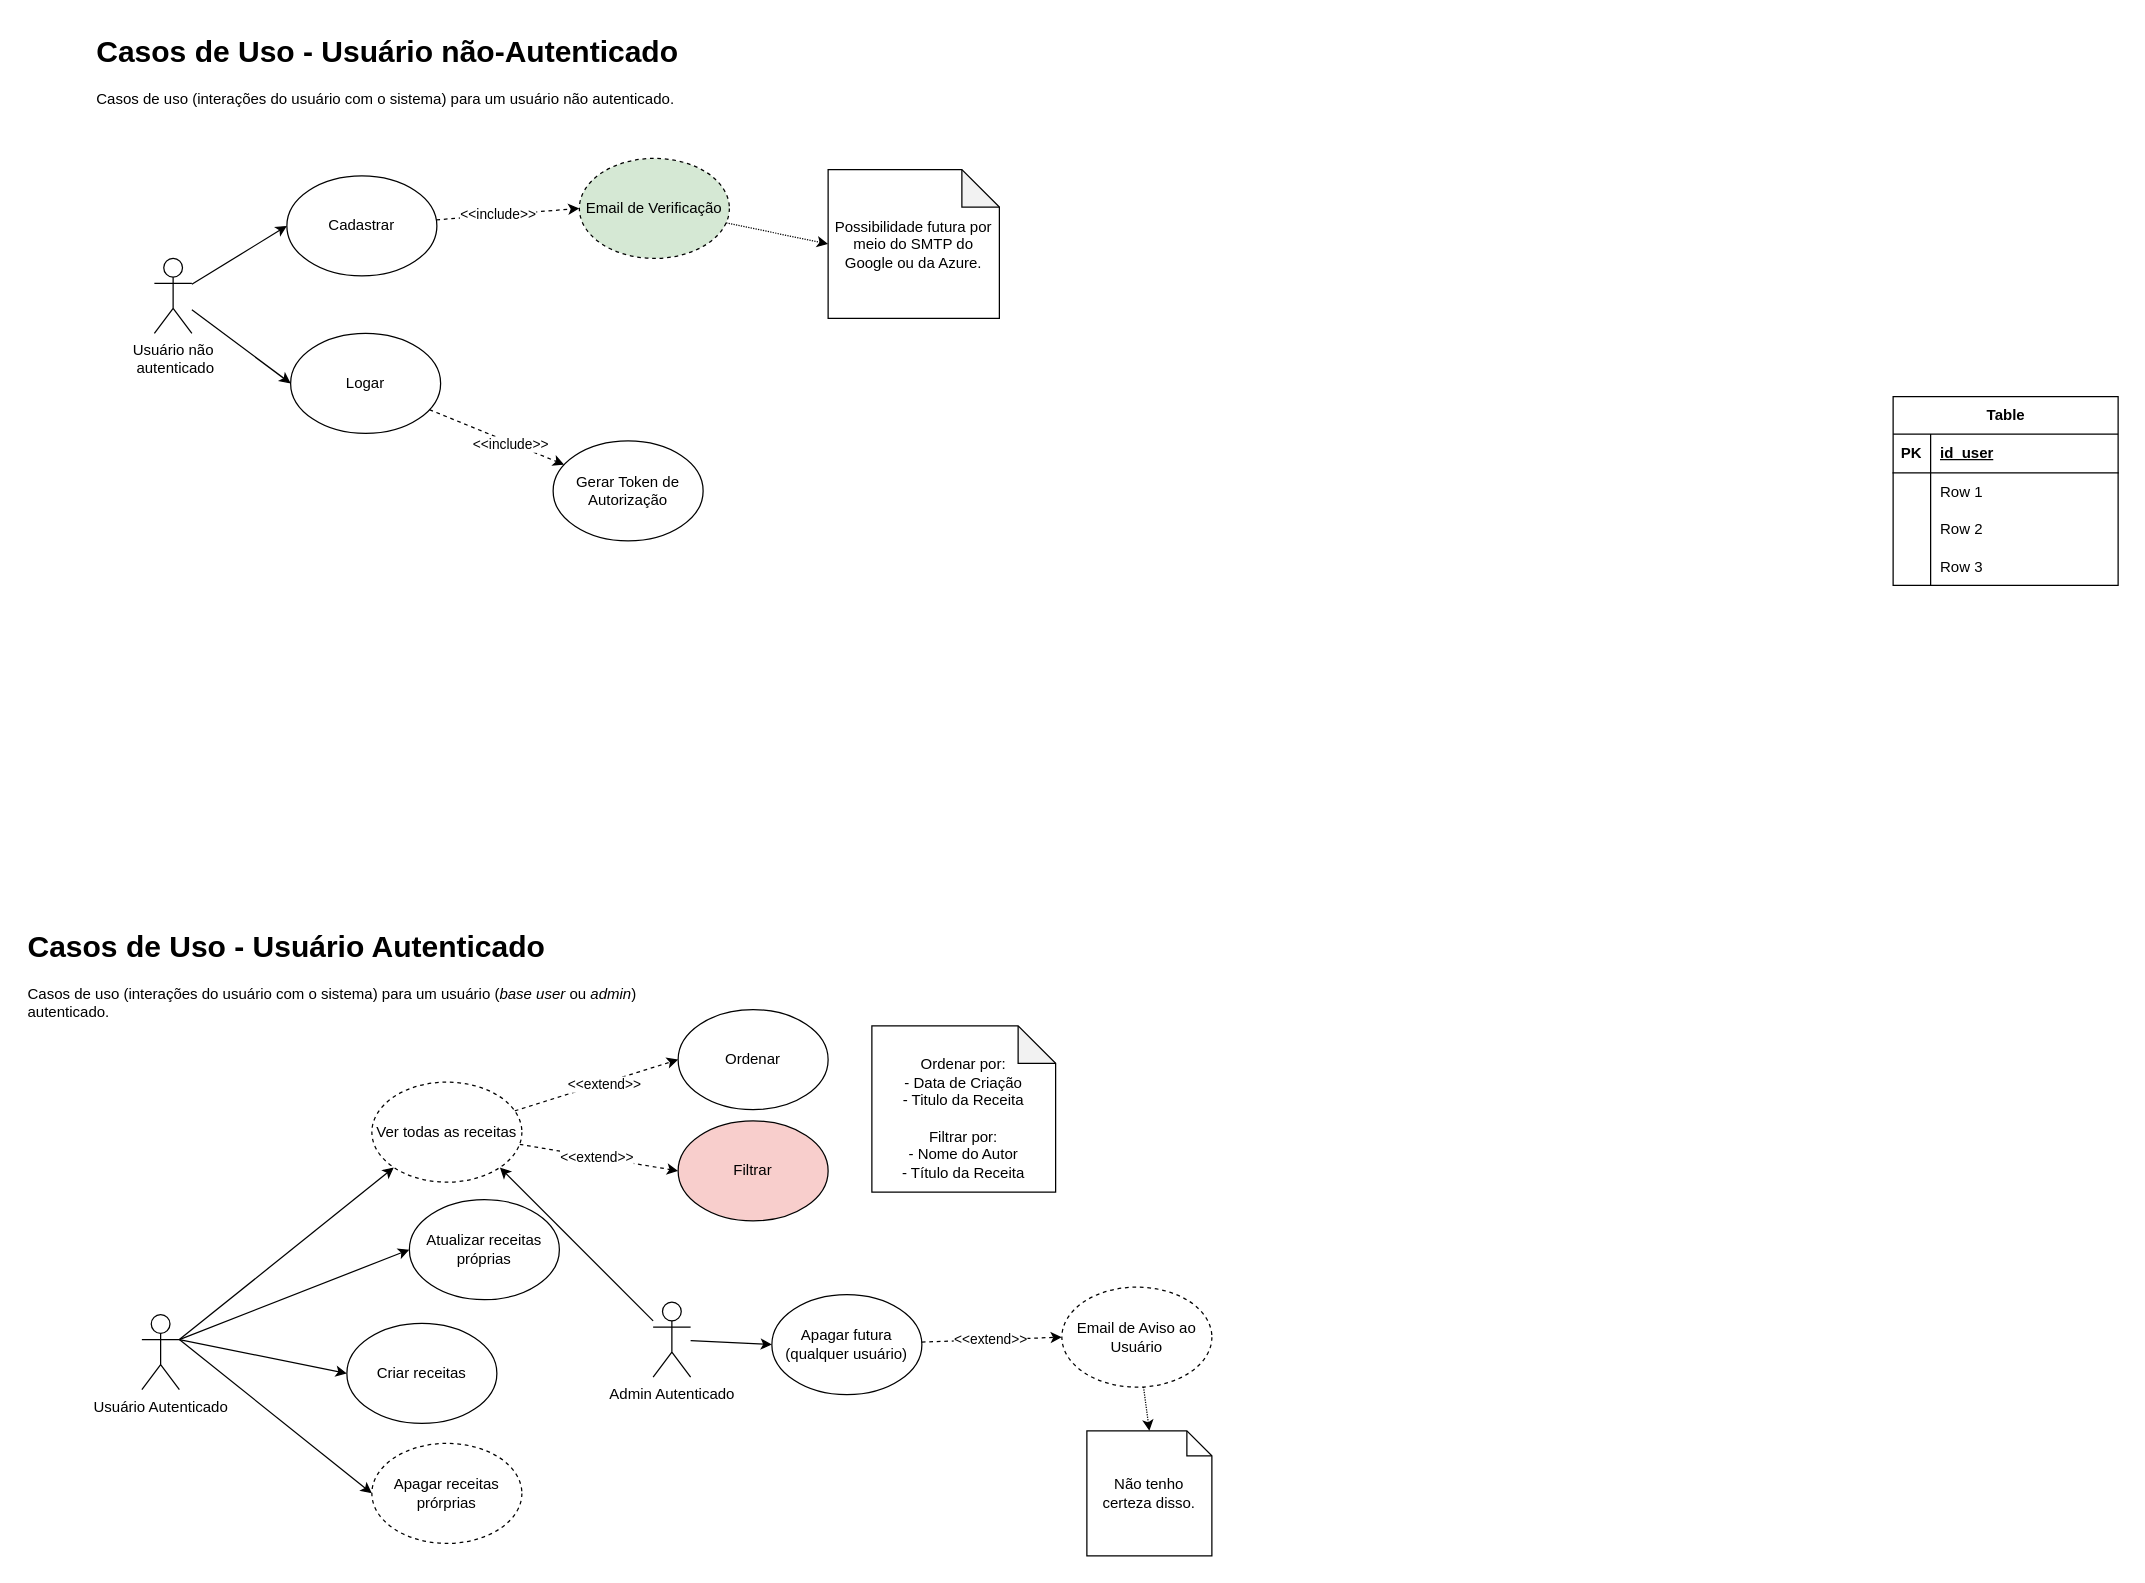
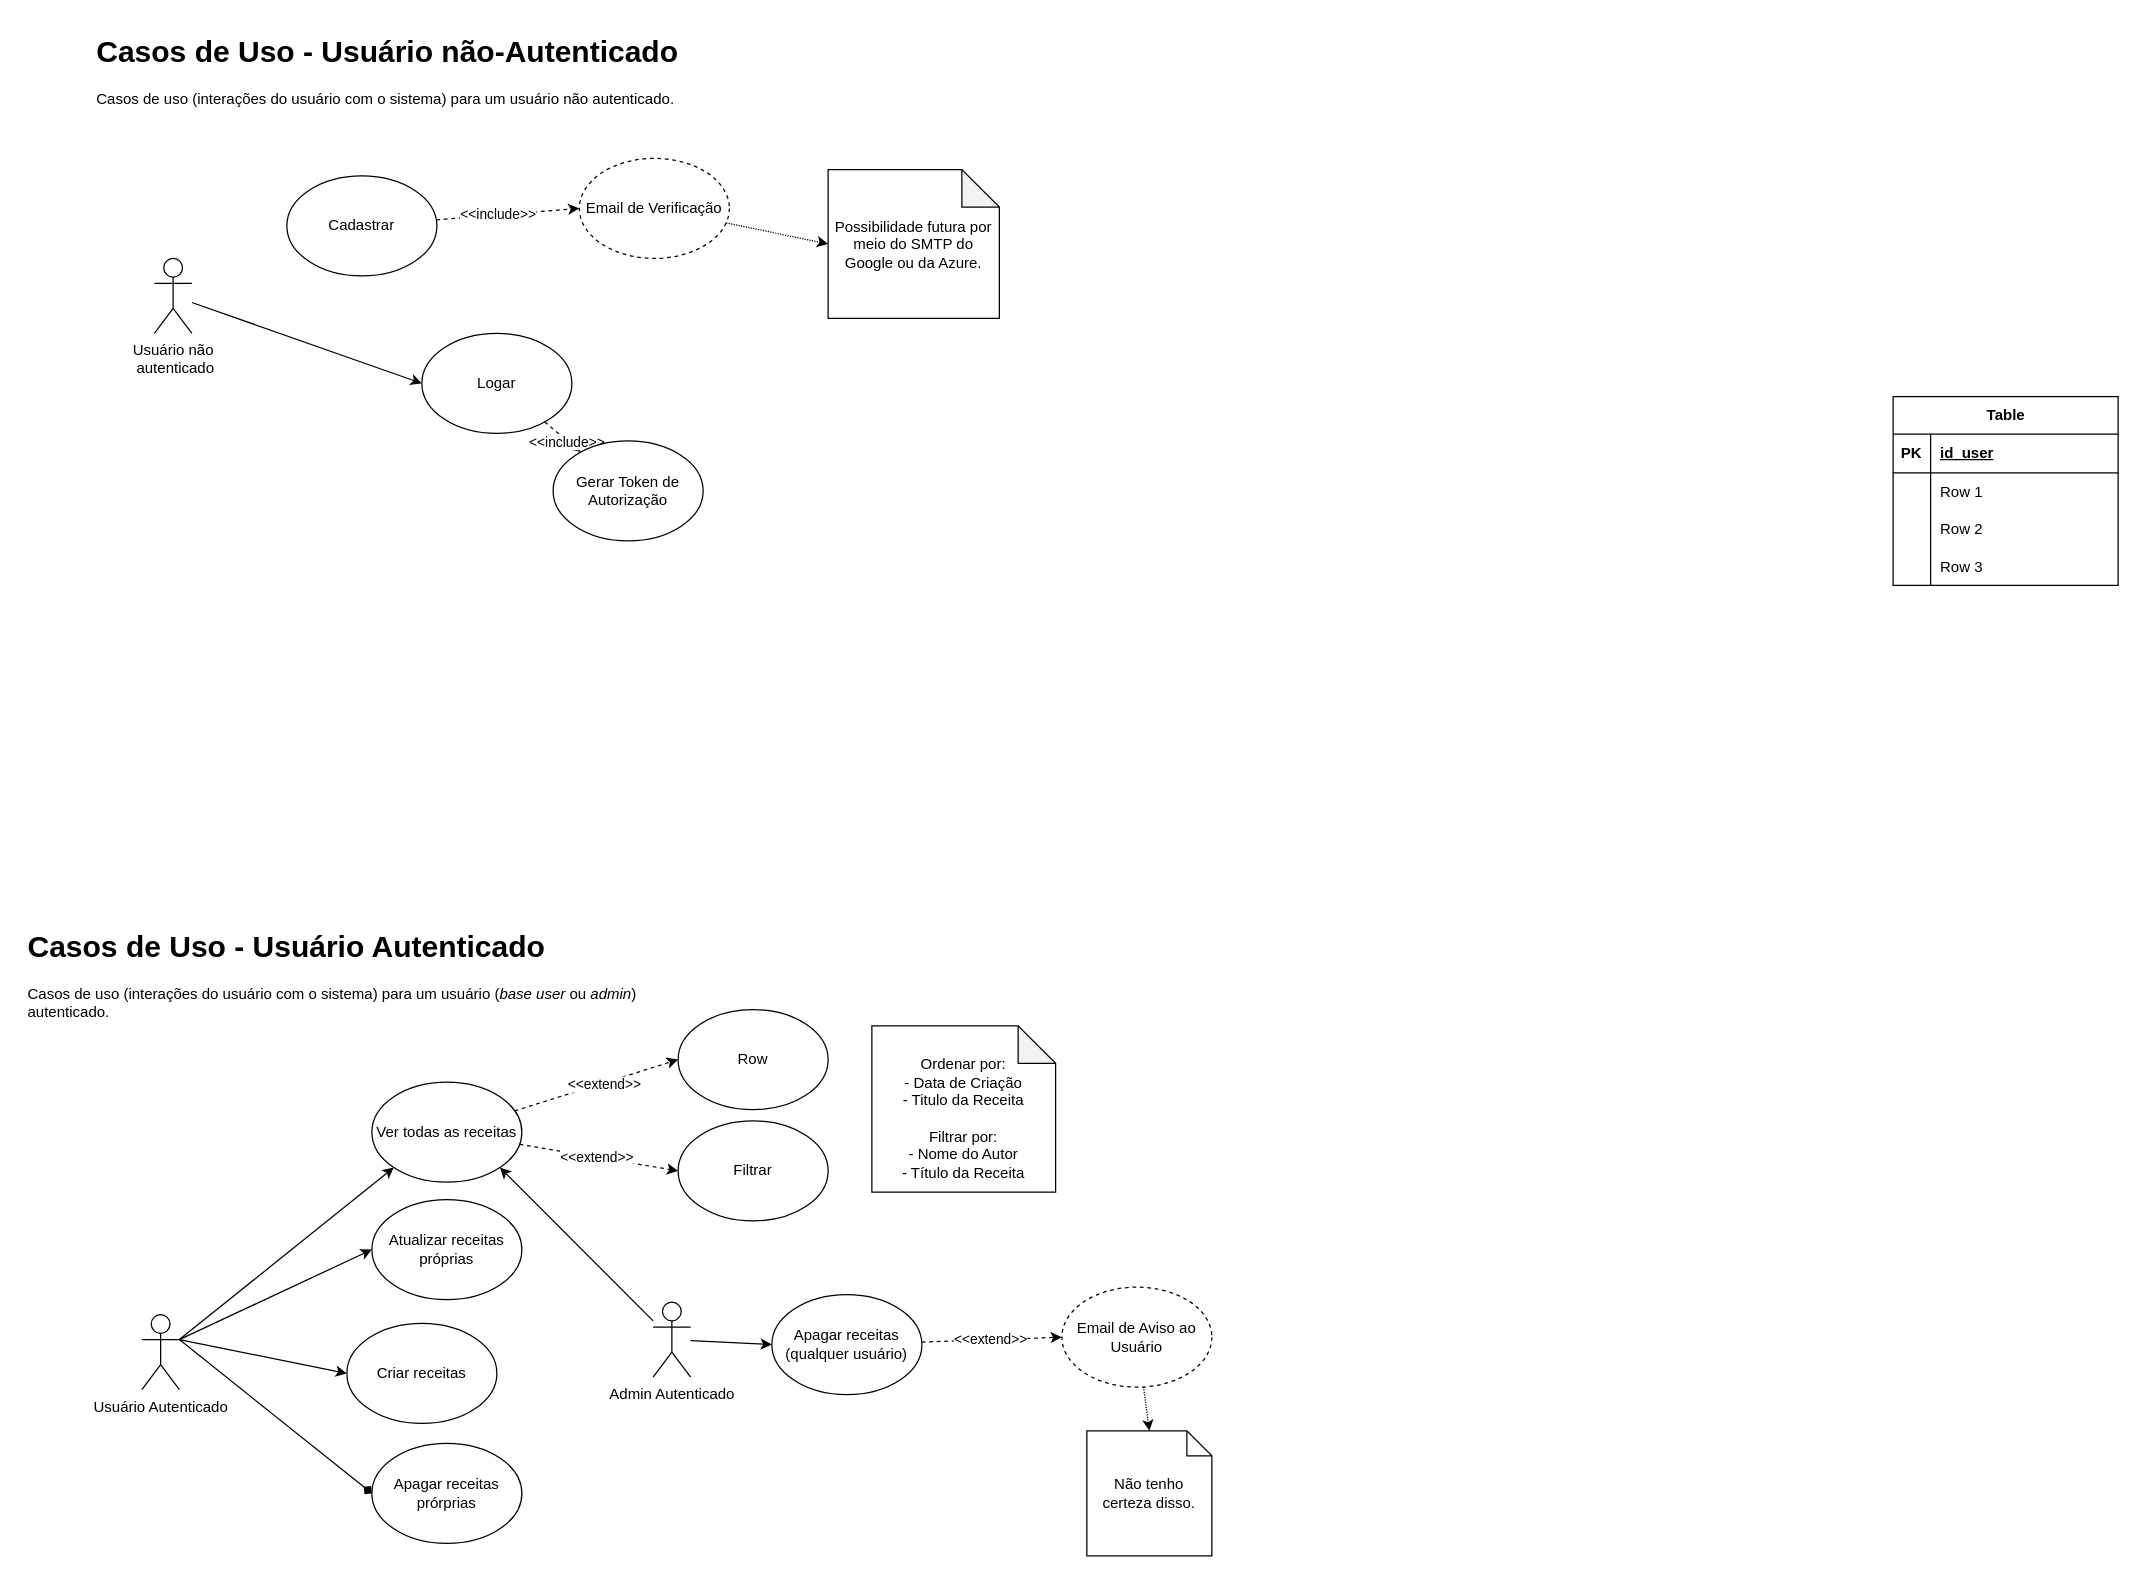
(654, 208) -> (654, 208)
(236, 257) -> none
(366, 383) -> (497, 383)
(753, 1059) -> (753, 1059)
(447, 1132) -> (447, 1132)
(753, 1171) -> (753, 1171)
(484, 1249) -> (447, 1249)
(847, 1344) -> (847, 1344)
(364, 1487) -> (364, 1486)
(447, 1493) -> (447, 1493)
